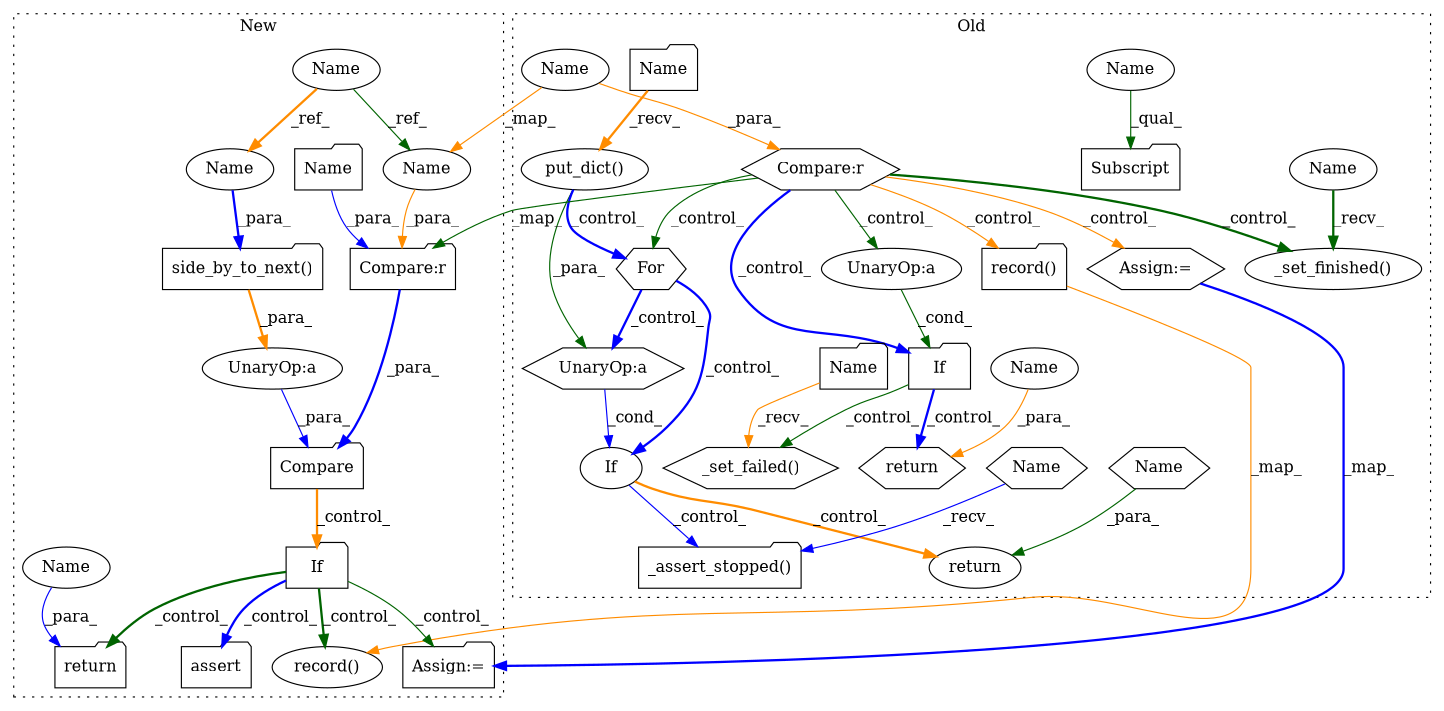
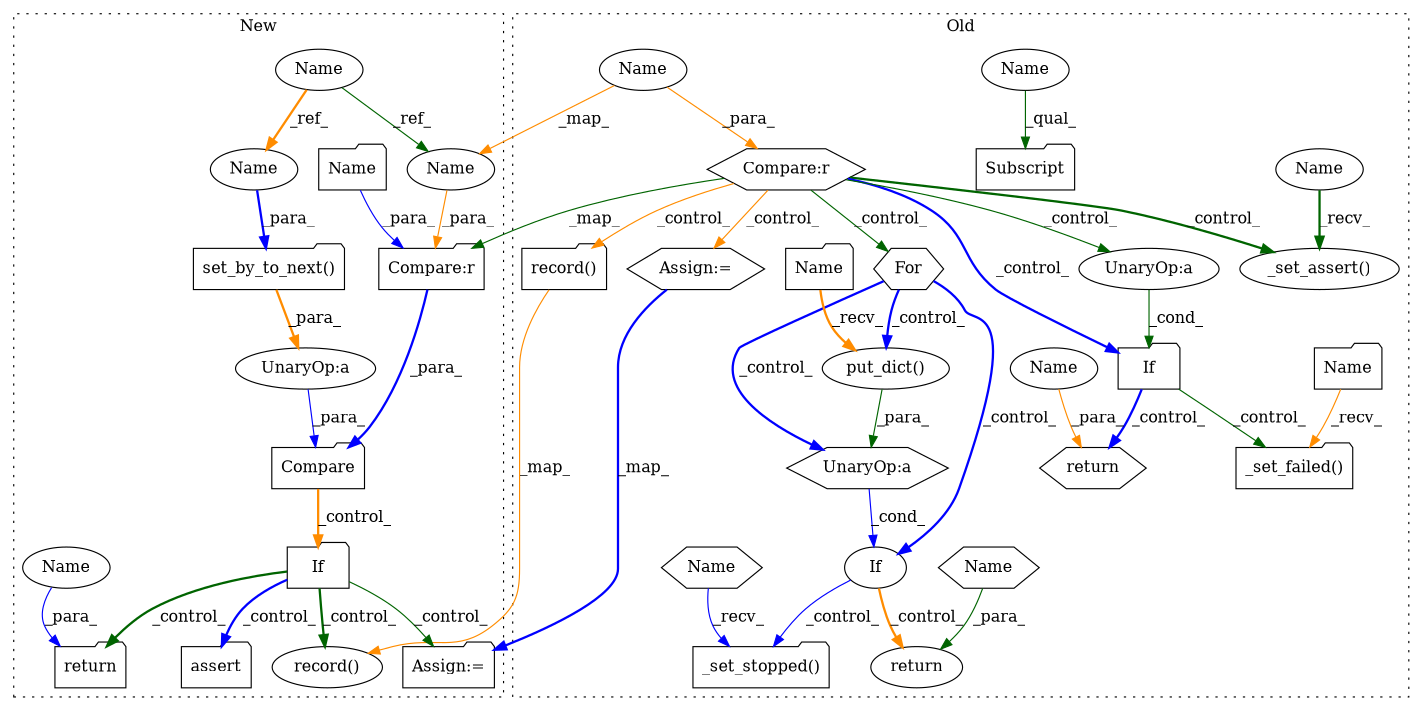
(575, 232) -> (891, 312)
(243, 269) -> (269, 269)
(1333, 269) -> (1320, 269)
(751, 468) -> (1294, 468)
(720, 568) -> (761, 667)
